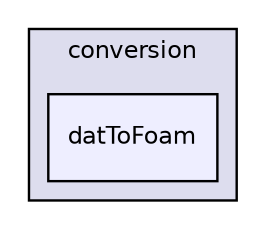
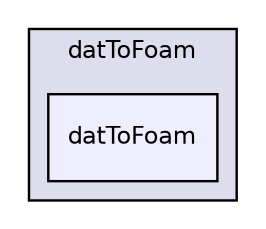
(133, 52) -> (133, 52)
